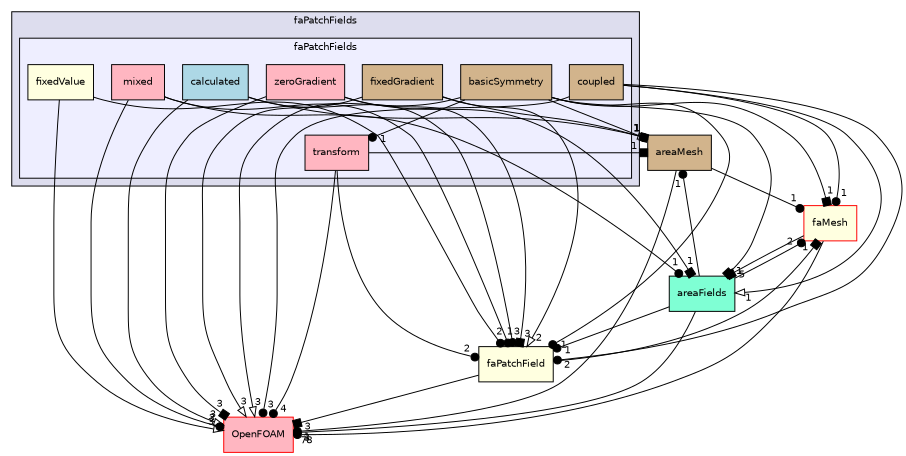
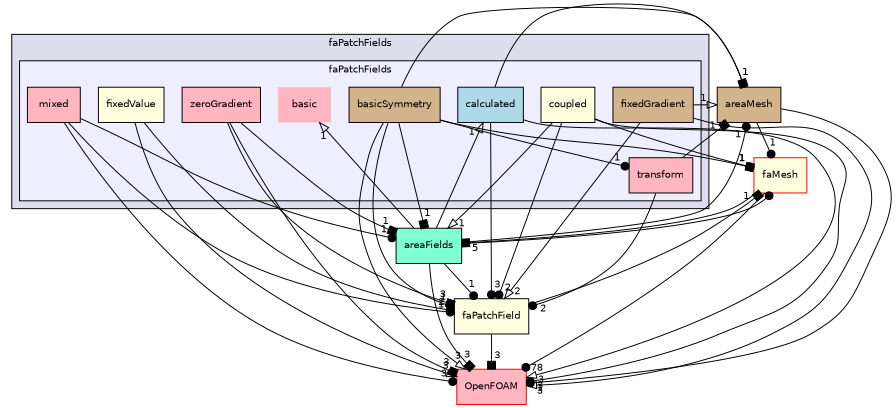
(596, 82) -> (568, 105)
none -> (305, 105)
none -> (458, 180)
(317, 294) -> none
(624, 389) -> (439, 319)
